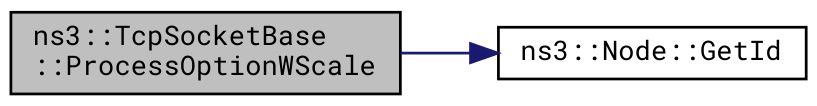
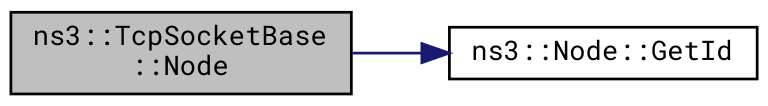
(206, 53) -> (181, 53)
